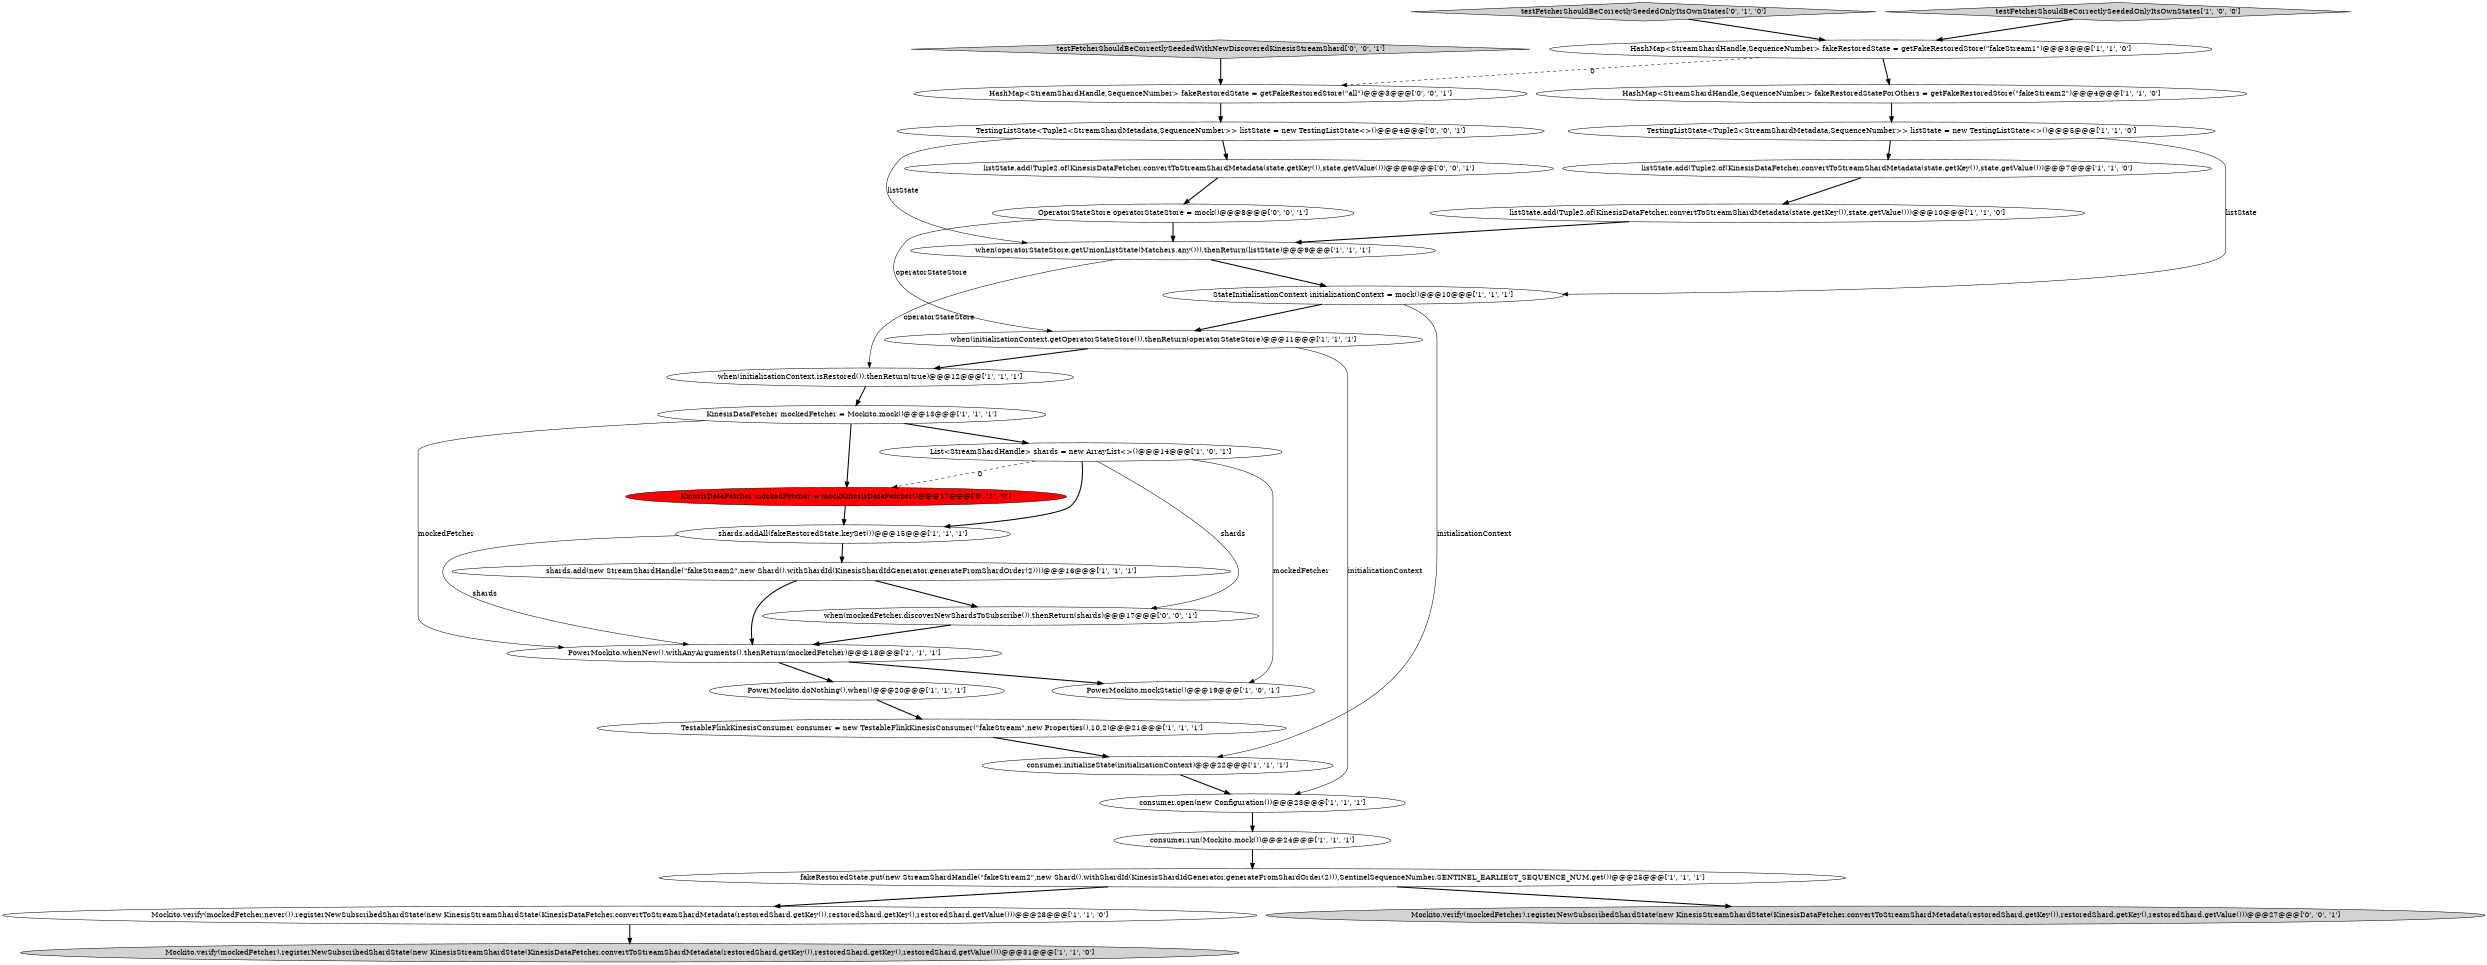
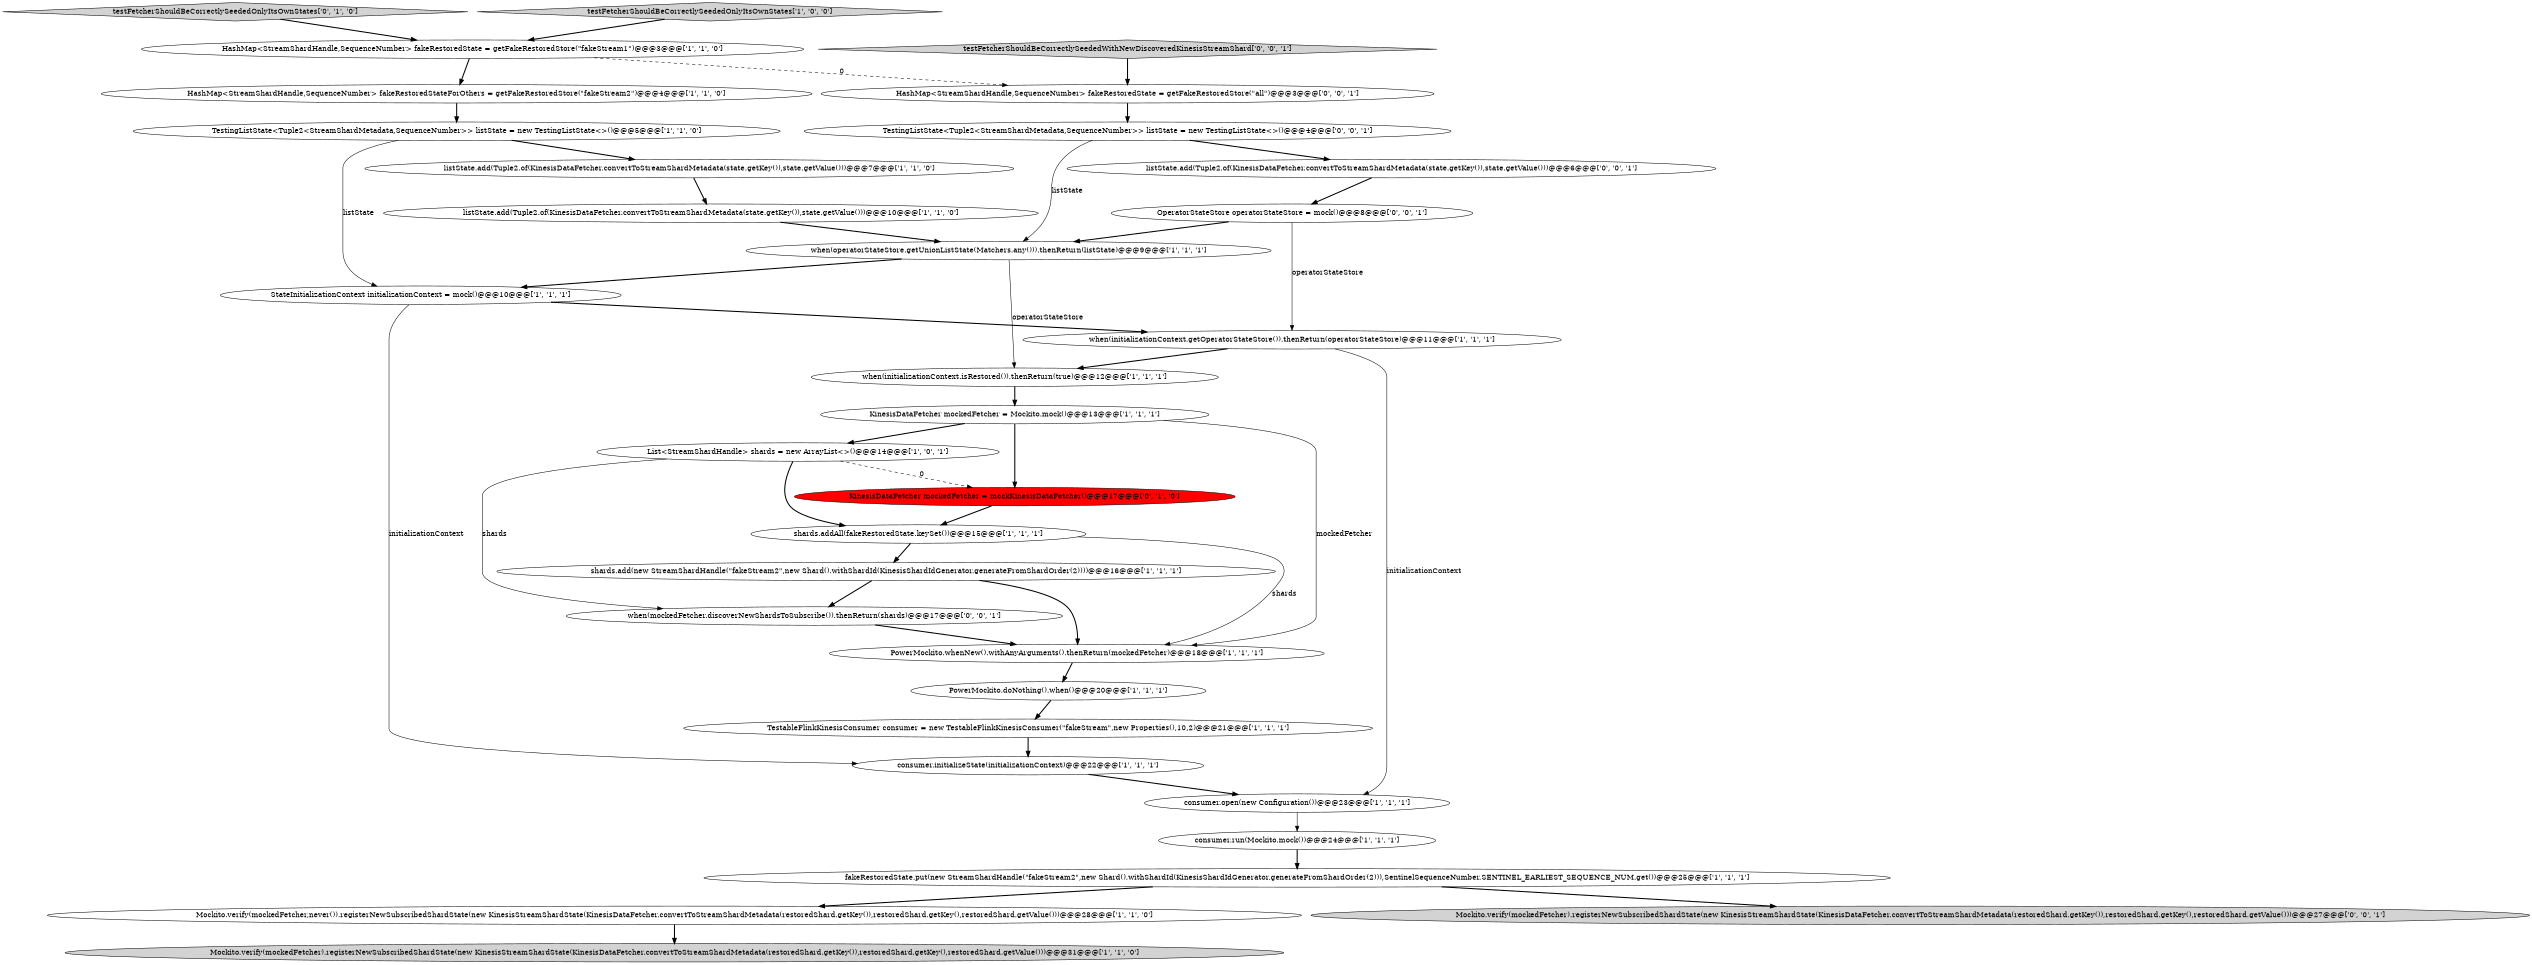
(1183, 691) -> none
(1252, 819) -> (1297, 819)
